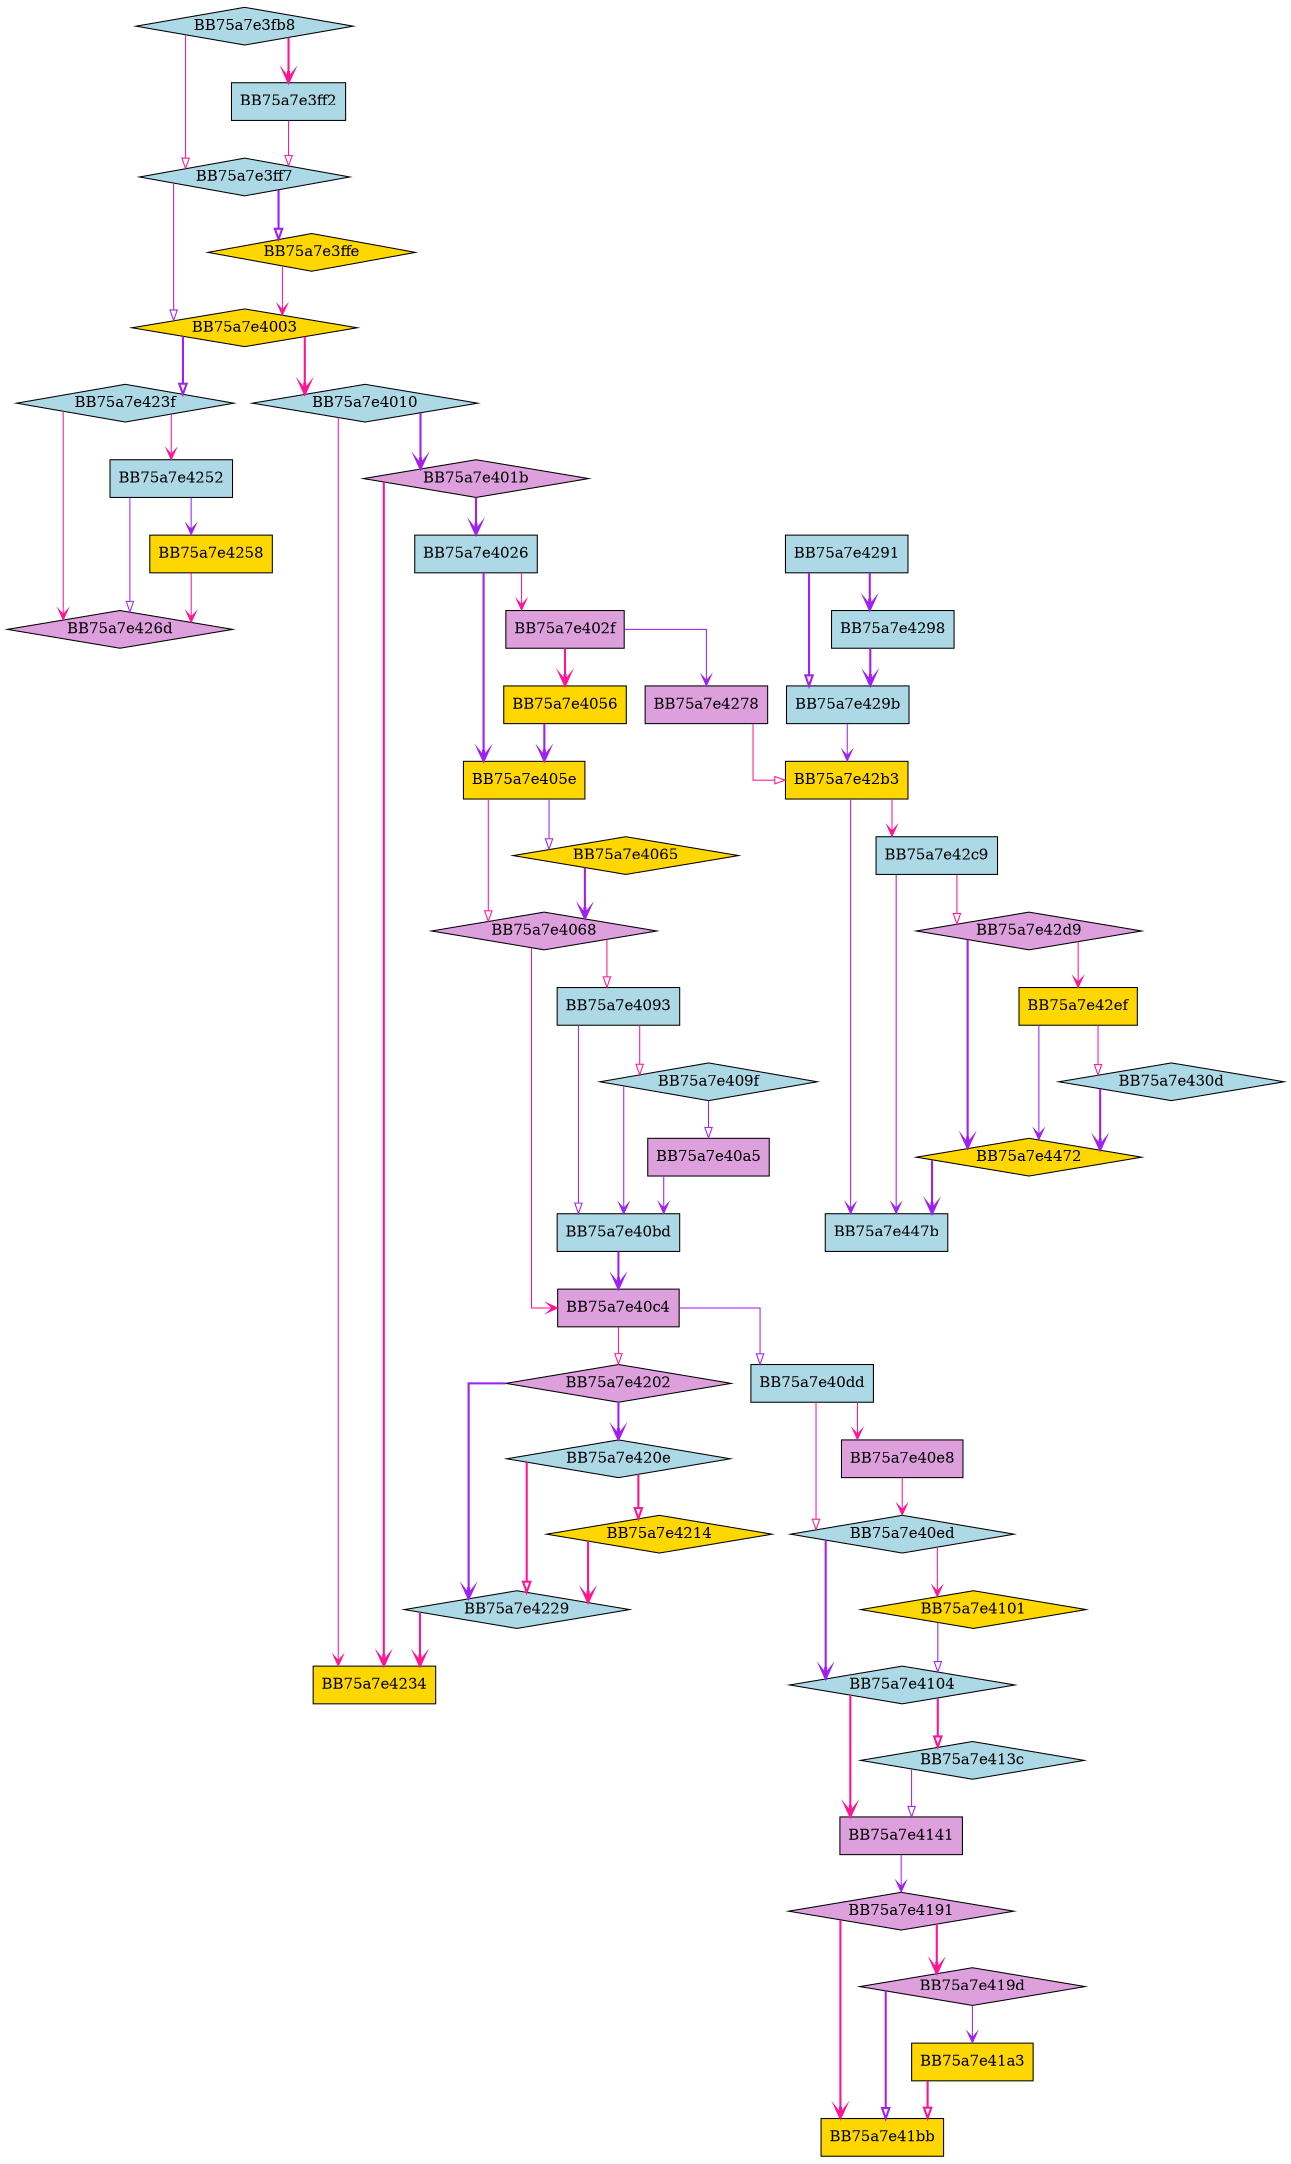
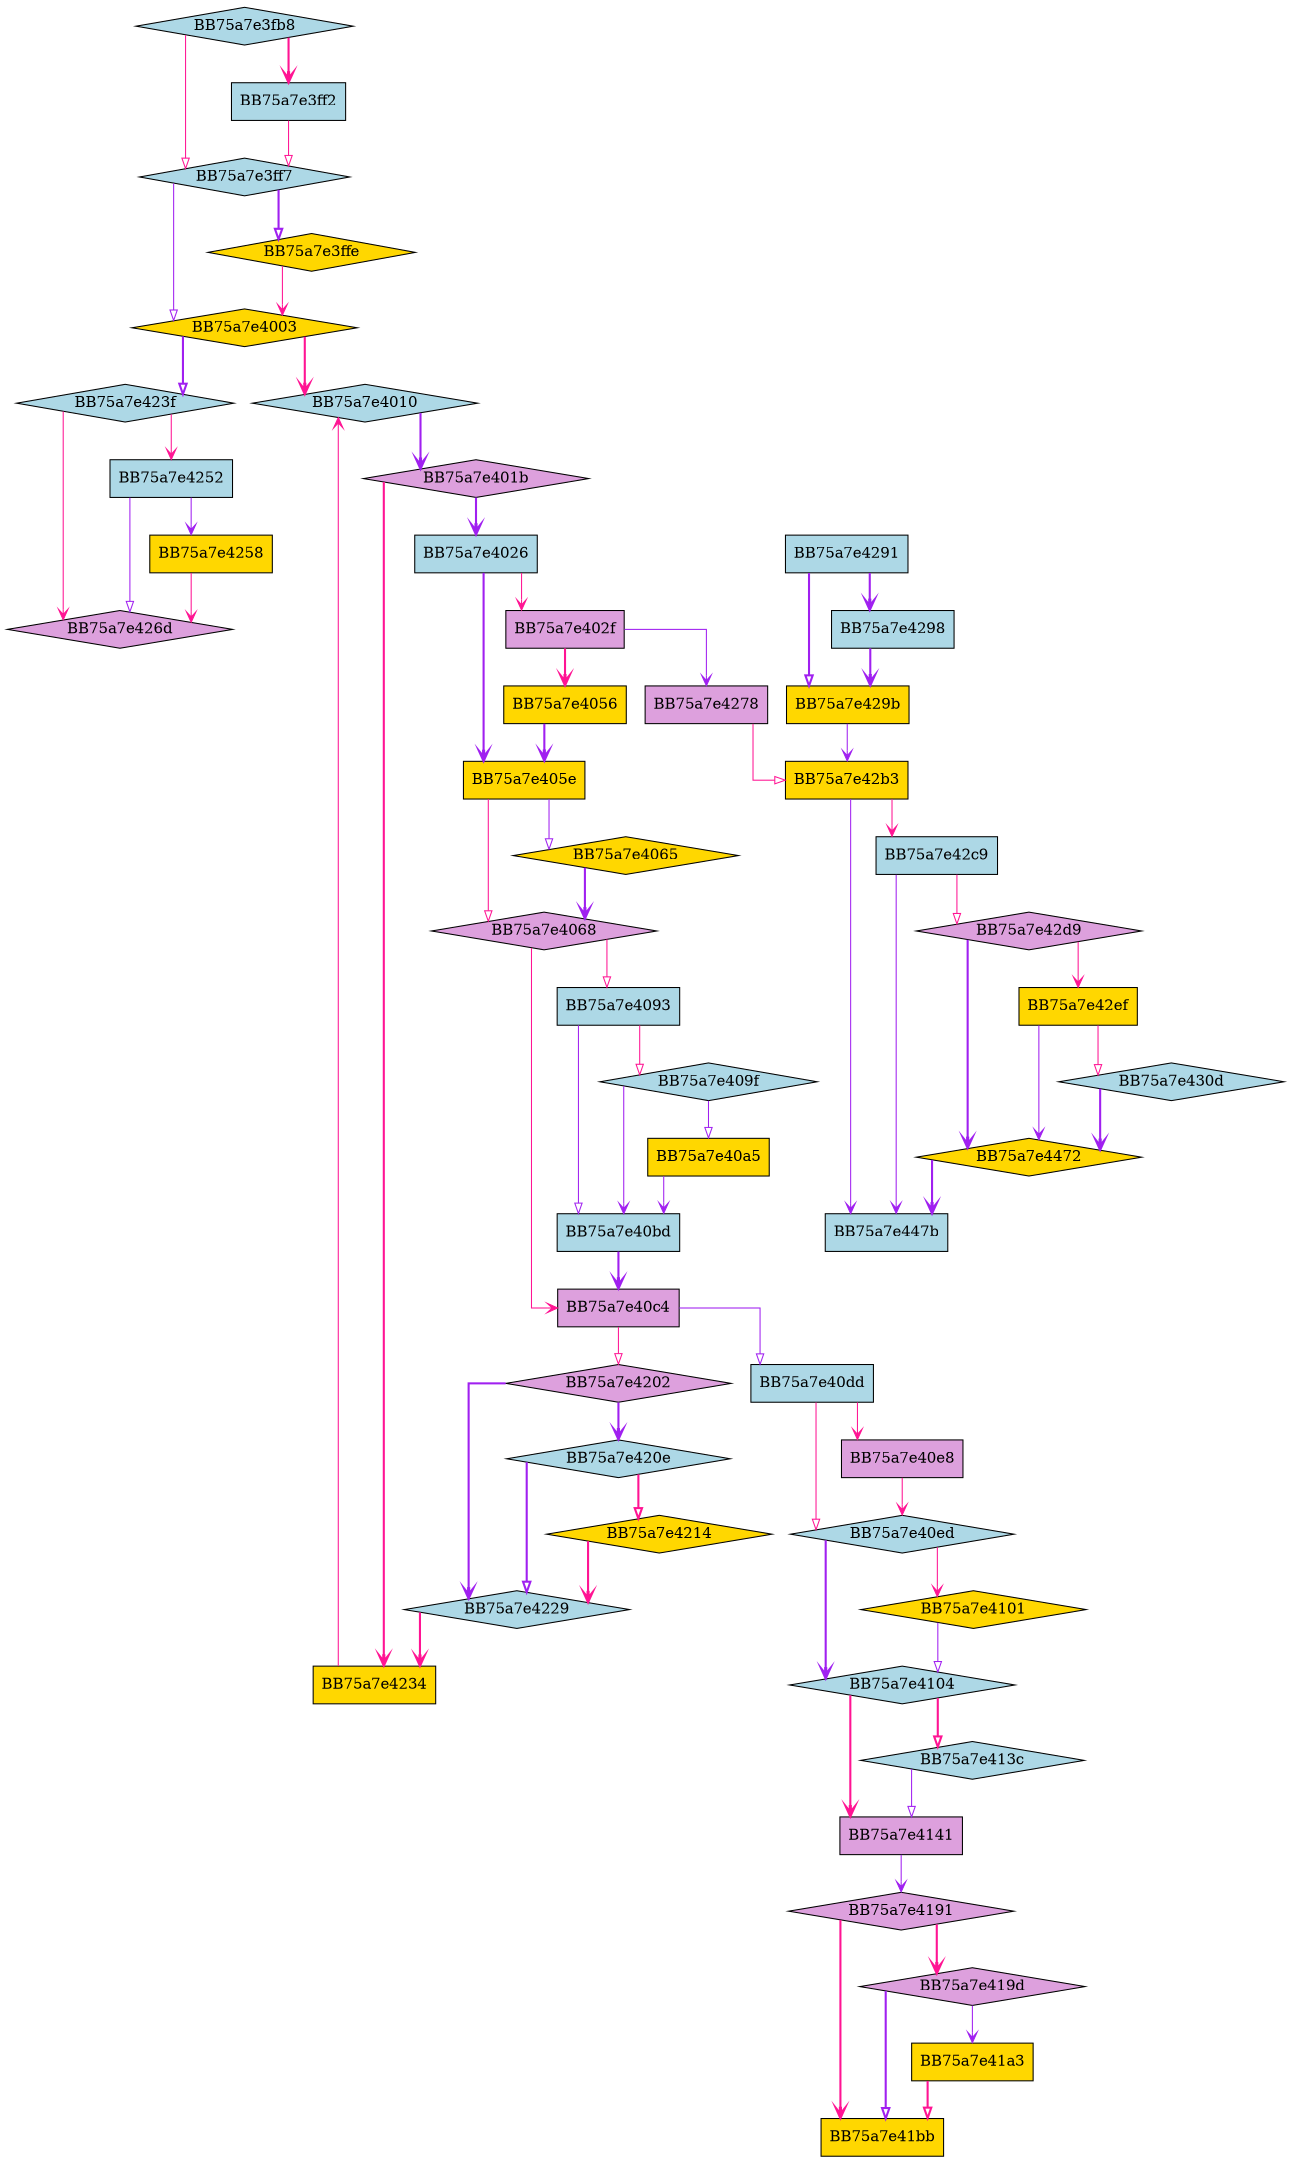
(848, 705) -> (848, 705)
(338, 1036) -> (338, 1047)
(708, 1157) -> (708, 1157)
(527, 1522) -> (527, 1522)
